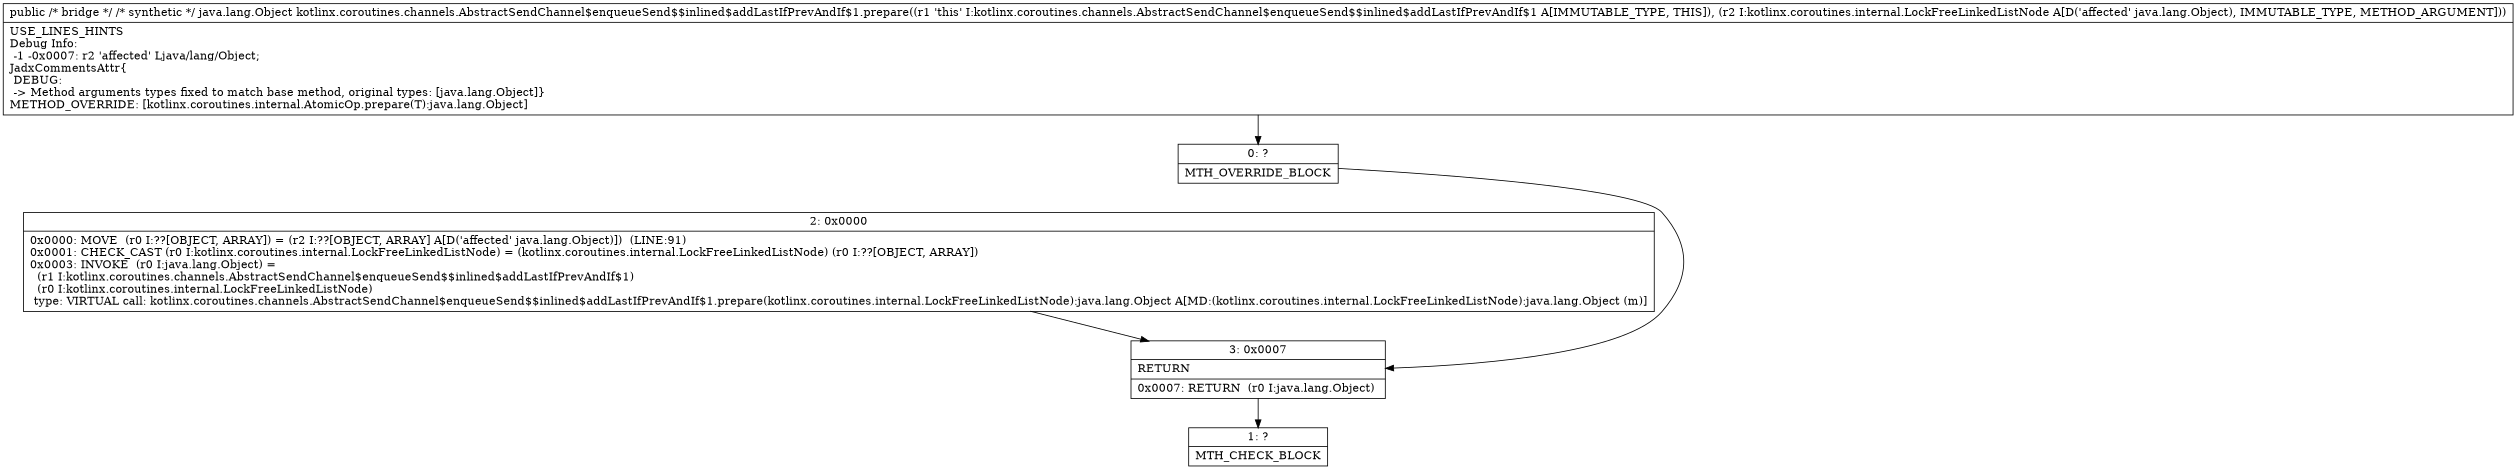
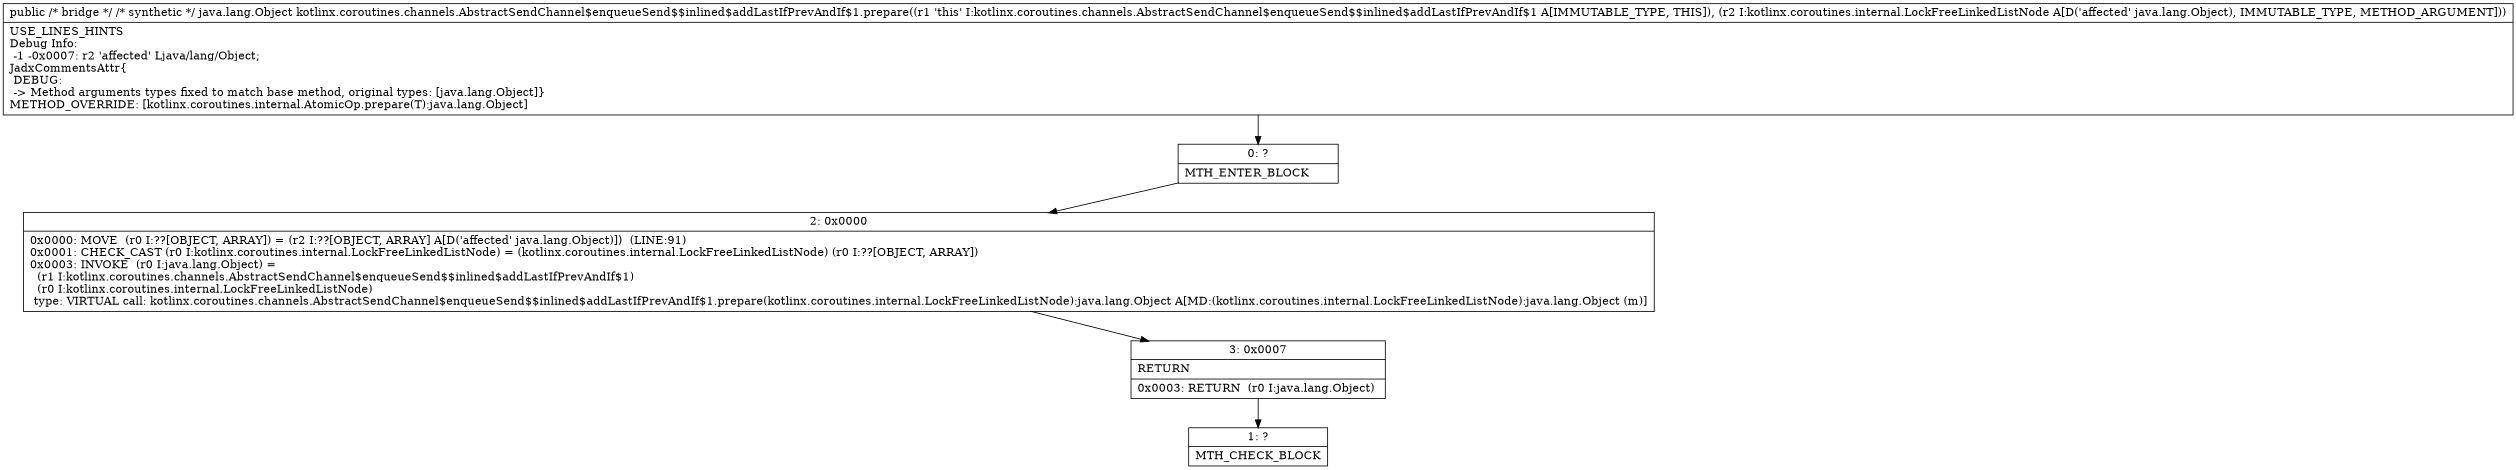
(1258, 173) -> (1247, 173)
(1679, 238) -> (1118, 197)
(1258, 388) -> (1258, 388)
